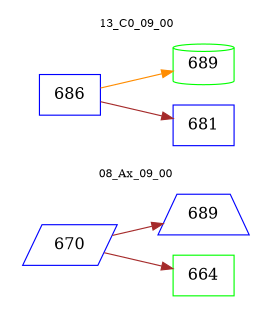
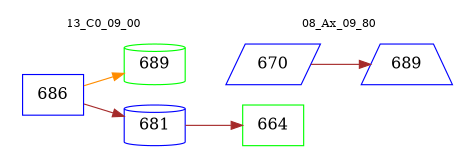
(204, 125) -> (155, 125)
(136, 174) -> (339, 24)
(133, 259) -> (208, 125)
